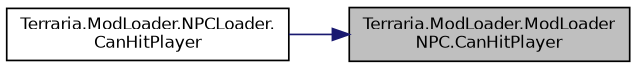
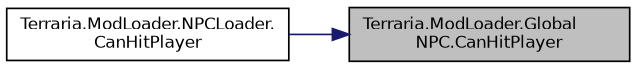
(489, 34) -> (489, 34)
